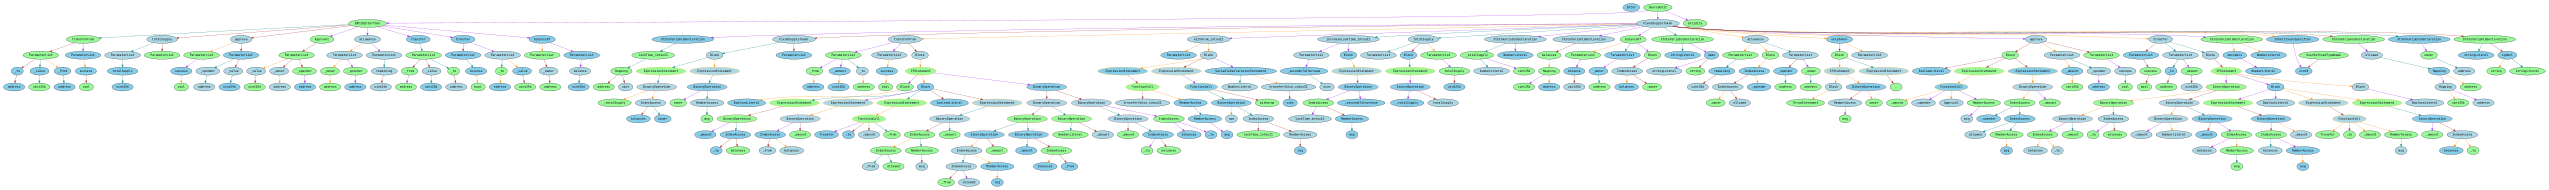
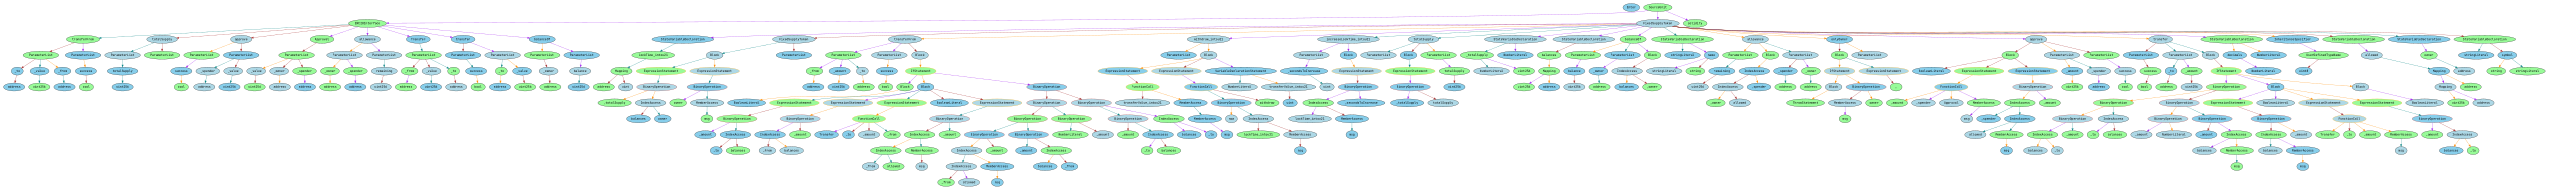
(2295, 55) -> (2307, 47)
